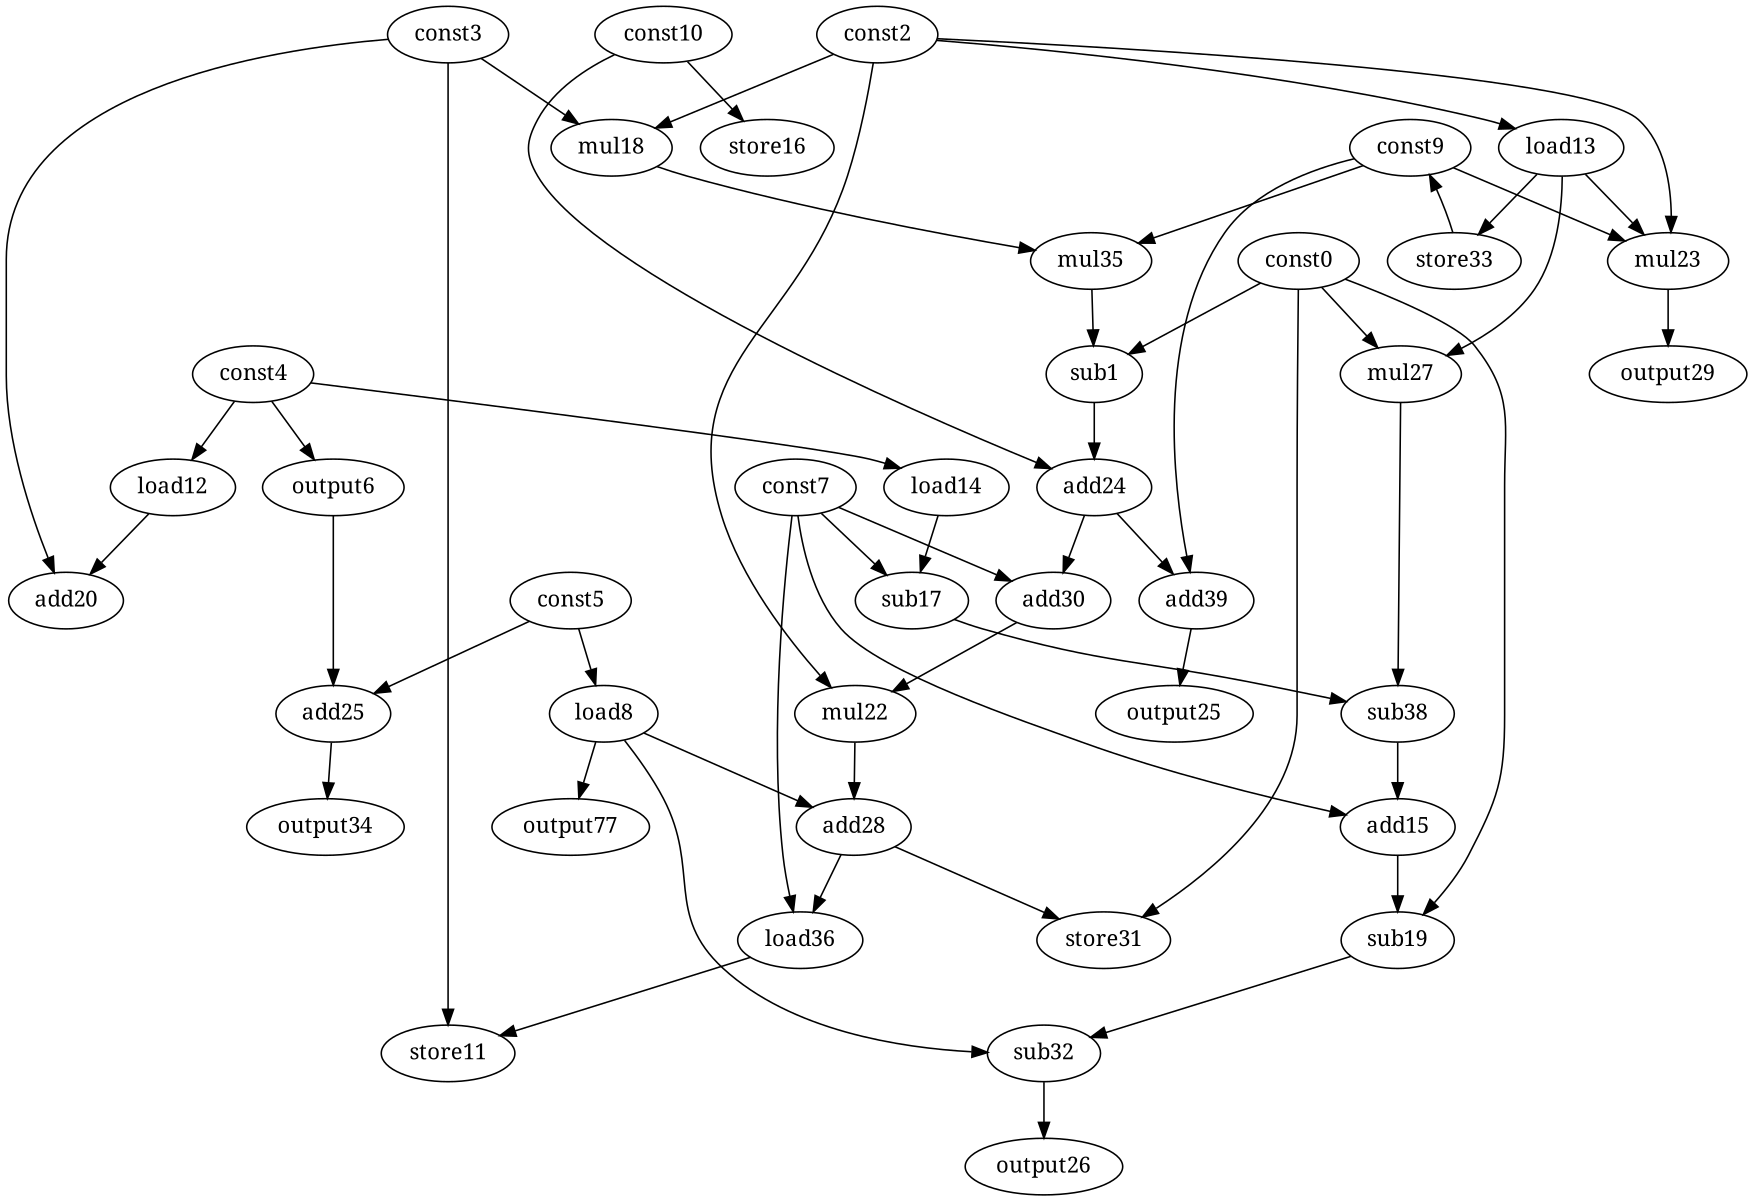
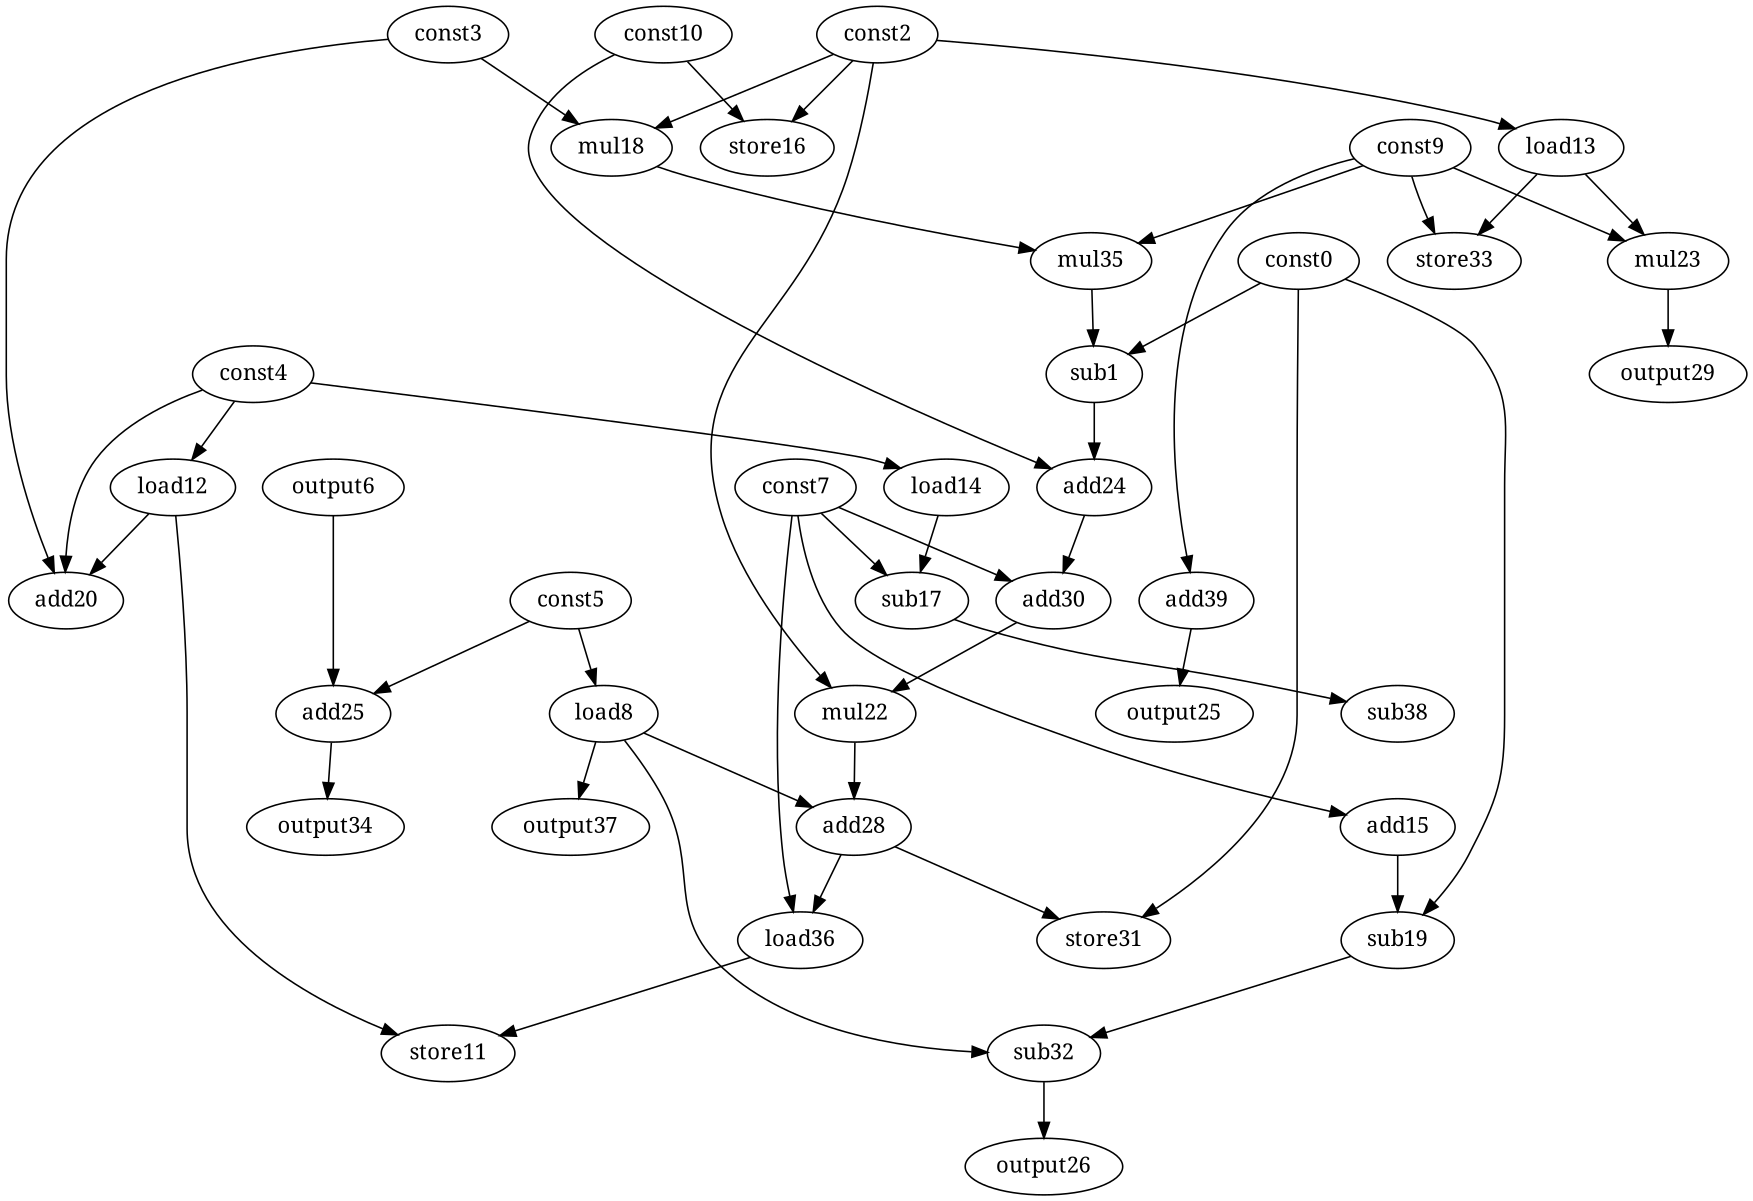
(1343, 66) -> (828, 85)
(1445, 211) -> (1419, 198)
(1401, 374) -> none
(288, 424) -> (104, 449)
(448, 536) -> (187, 820)
(1140, 538) -> none
(1398, 763) -> none
(571, 827) -> (571, 827)
